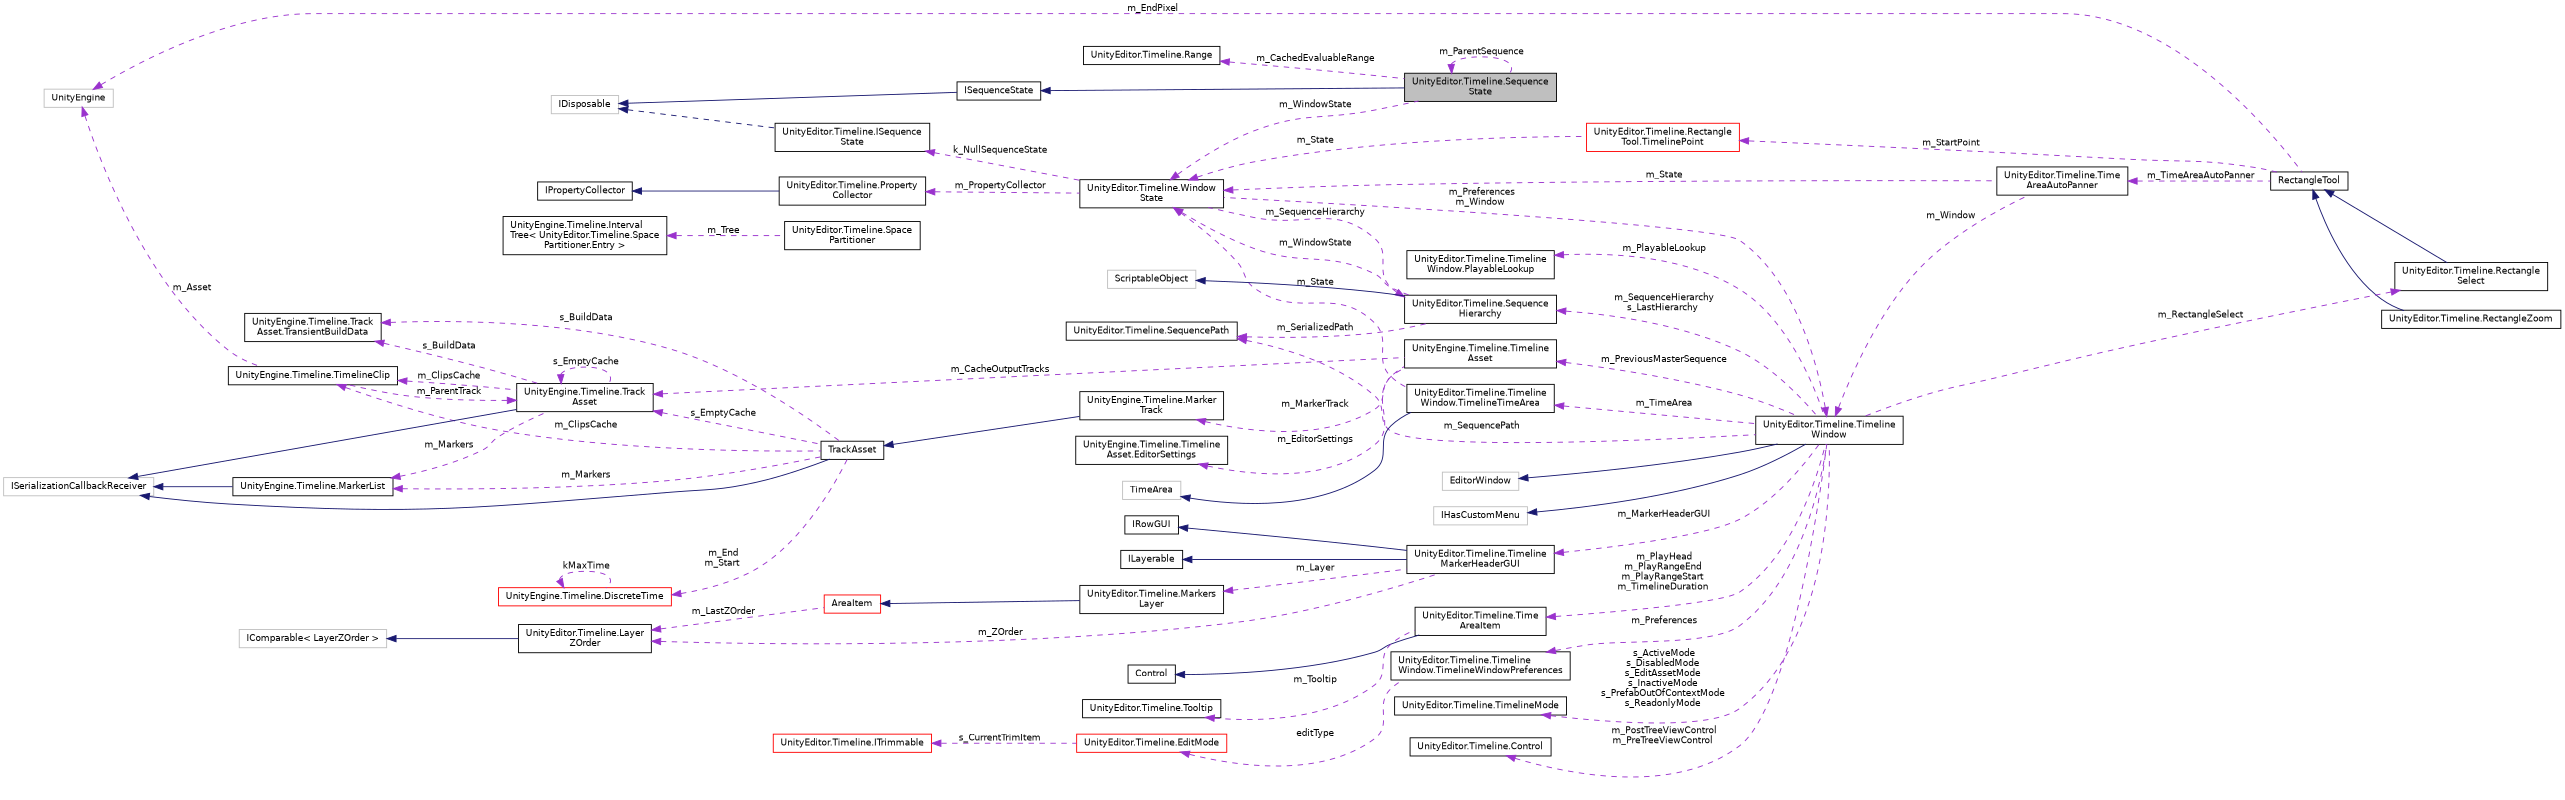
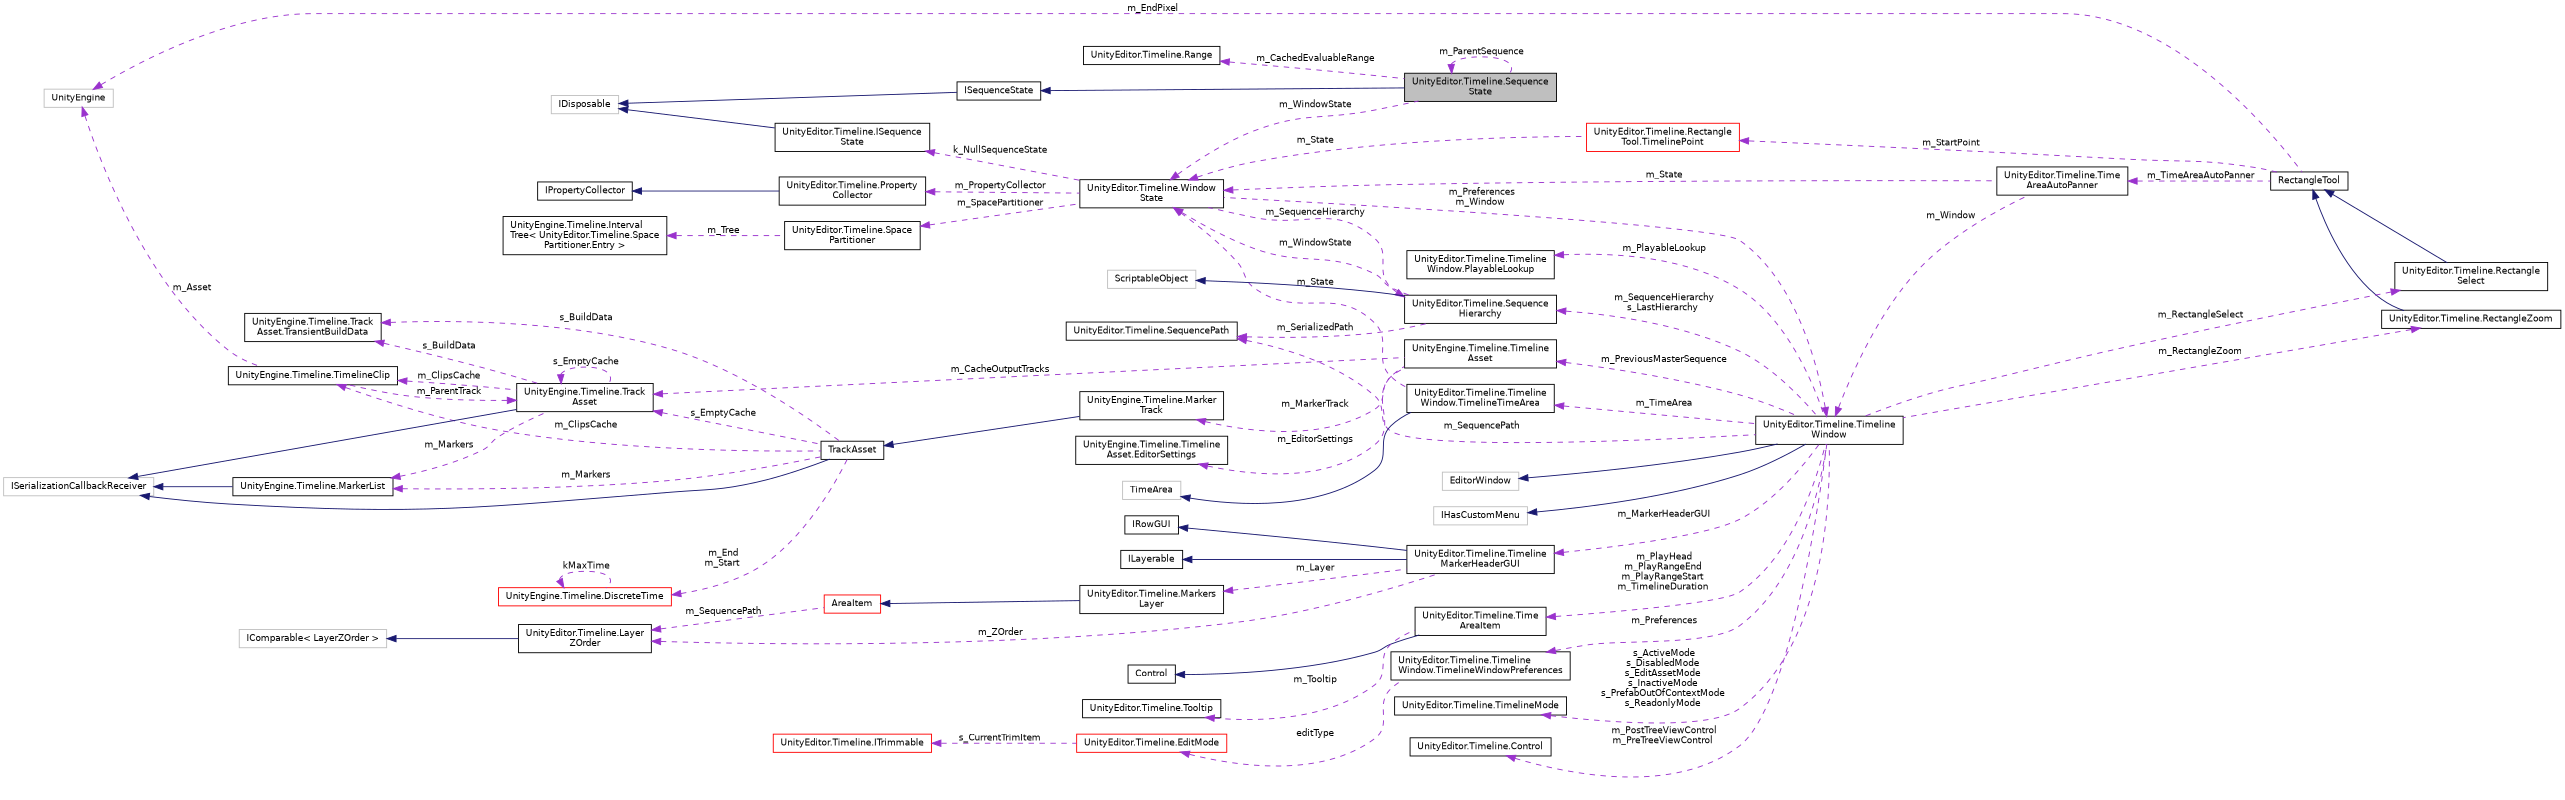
(701, 119) -> (701, 119)
none -> (1005, 214)
none -> (2157, 374)
(722, 612) -> (722, 612)
